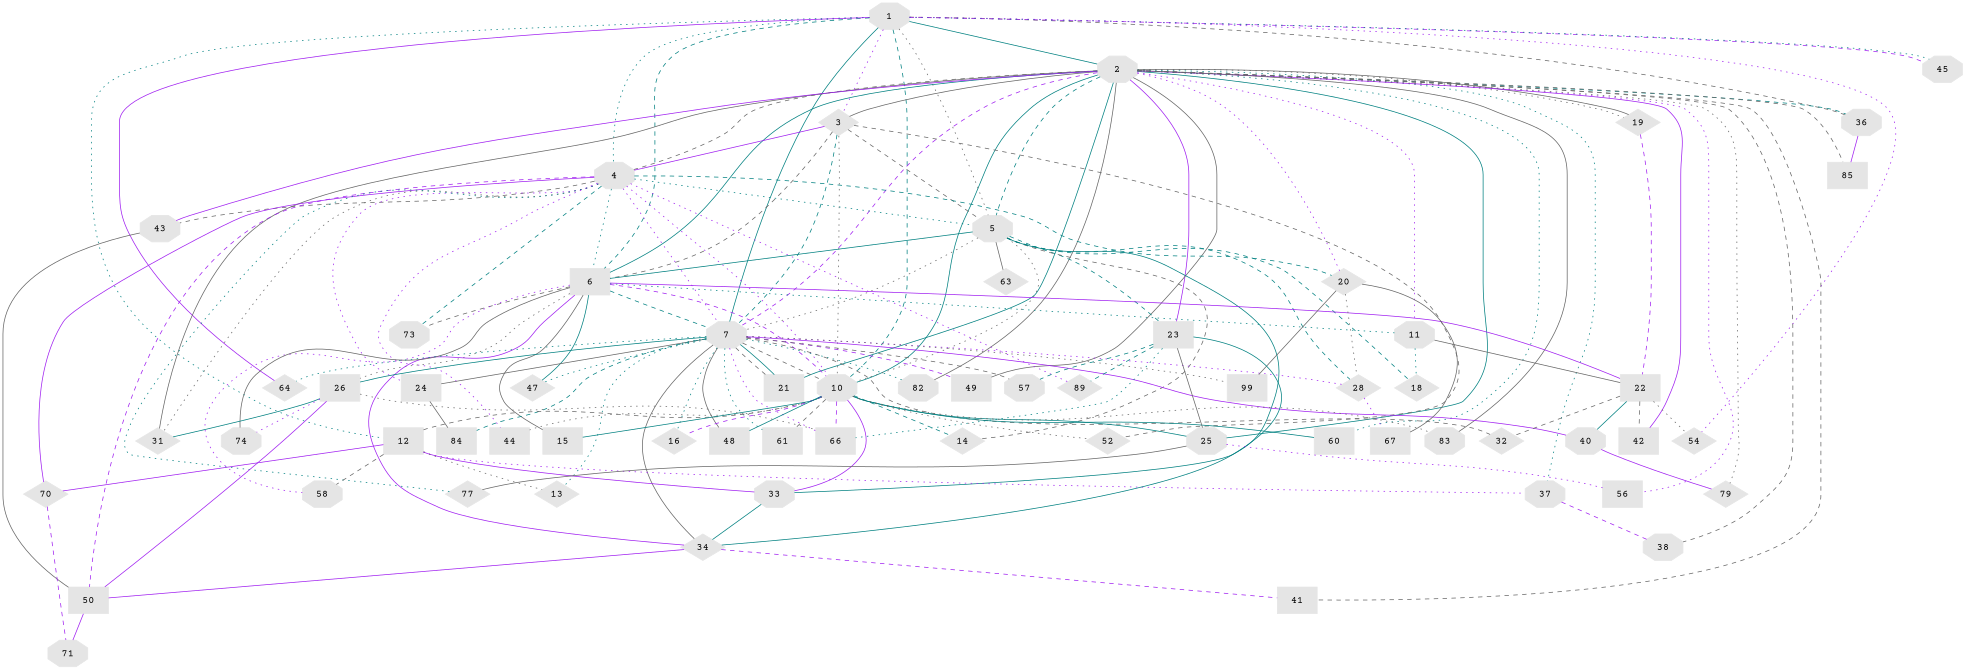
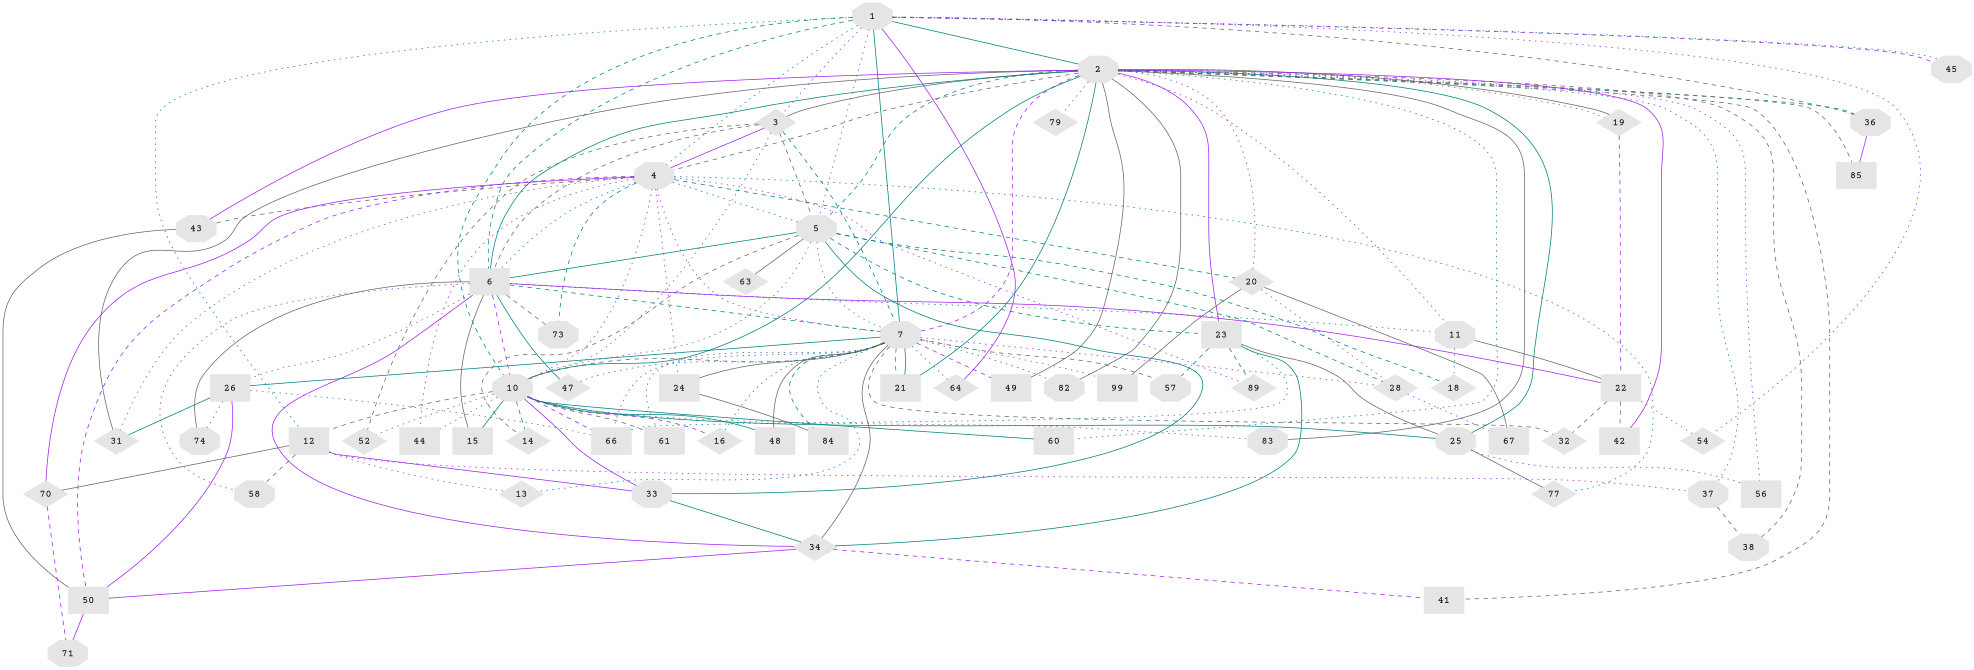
(1586, 441) -> none
(207, 470) -> (175, 468)
